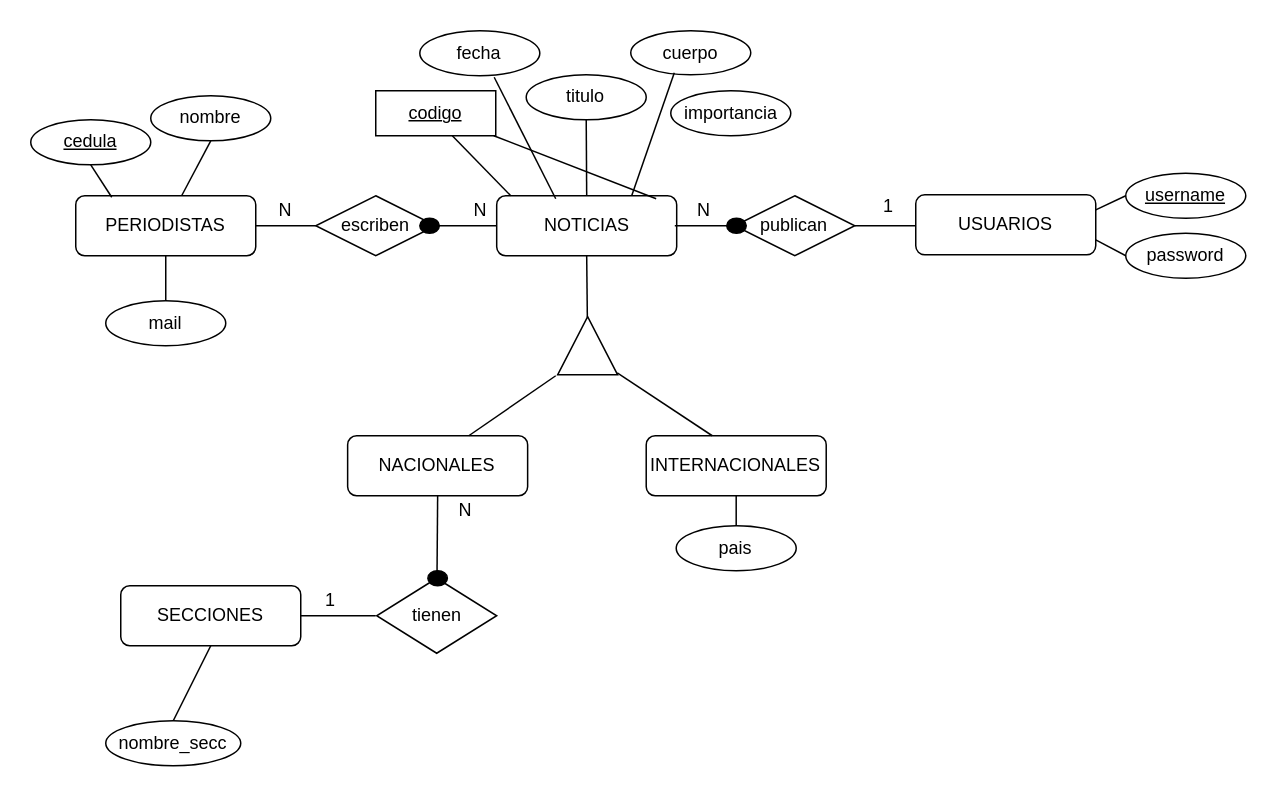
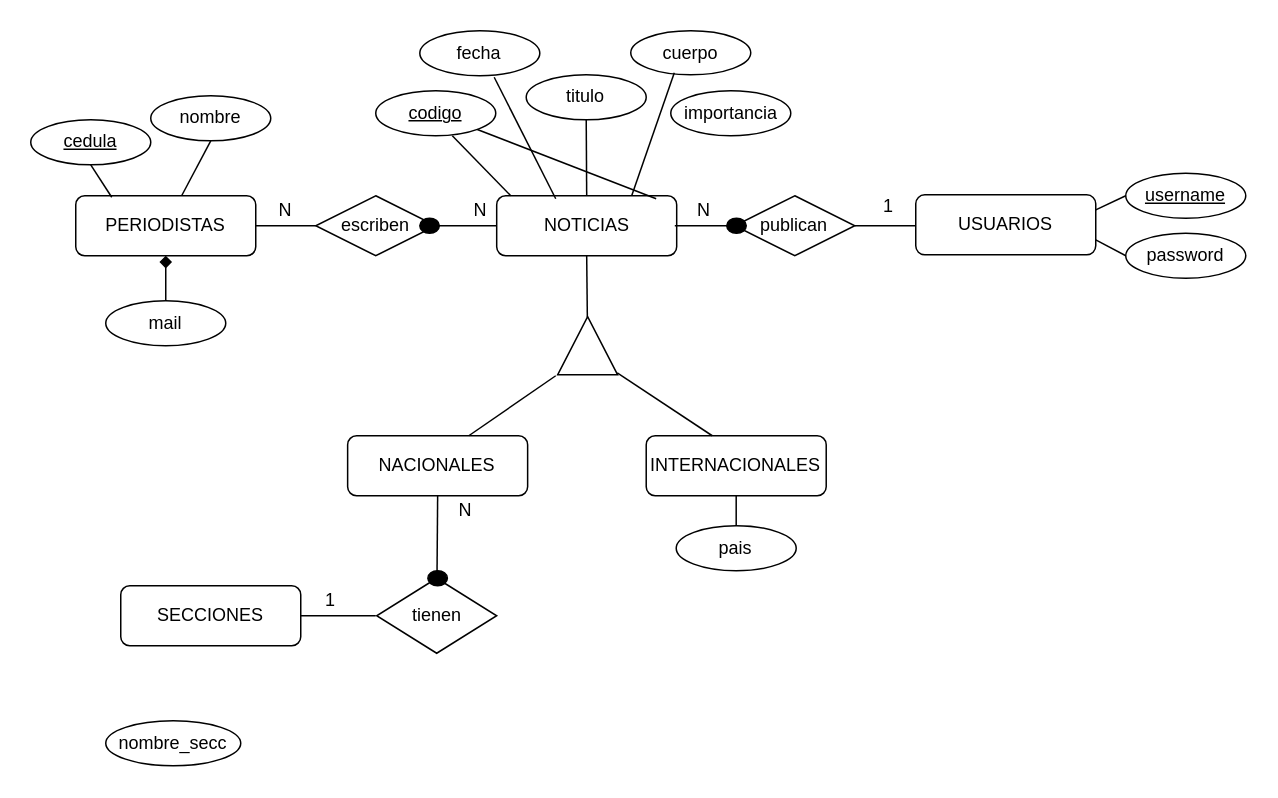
(436, 113) -> (436, 113)
(166, 262) -> (166, 268)
(192, 684) -> none
